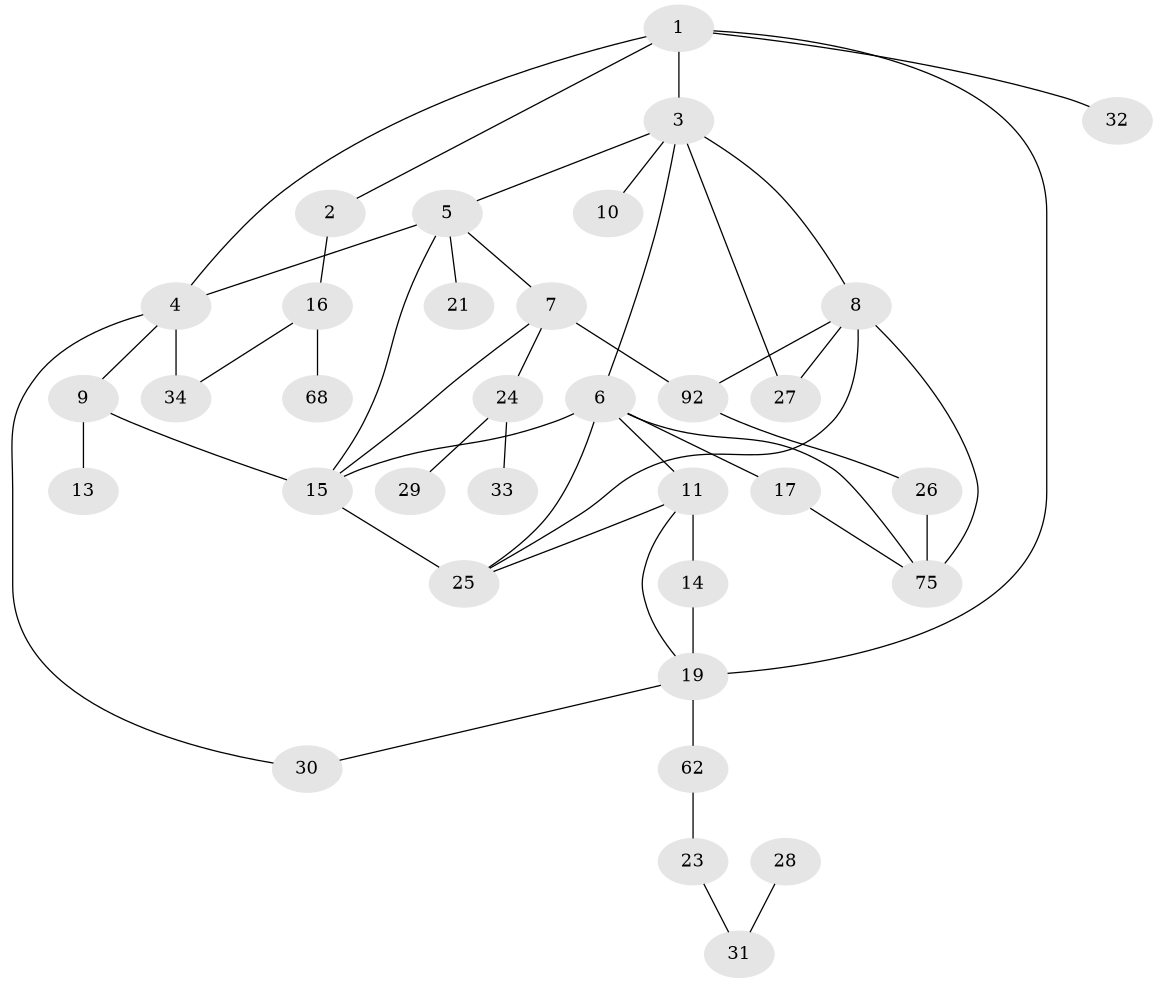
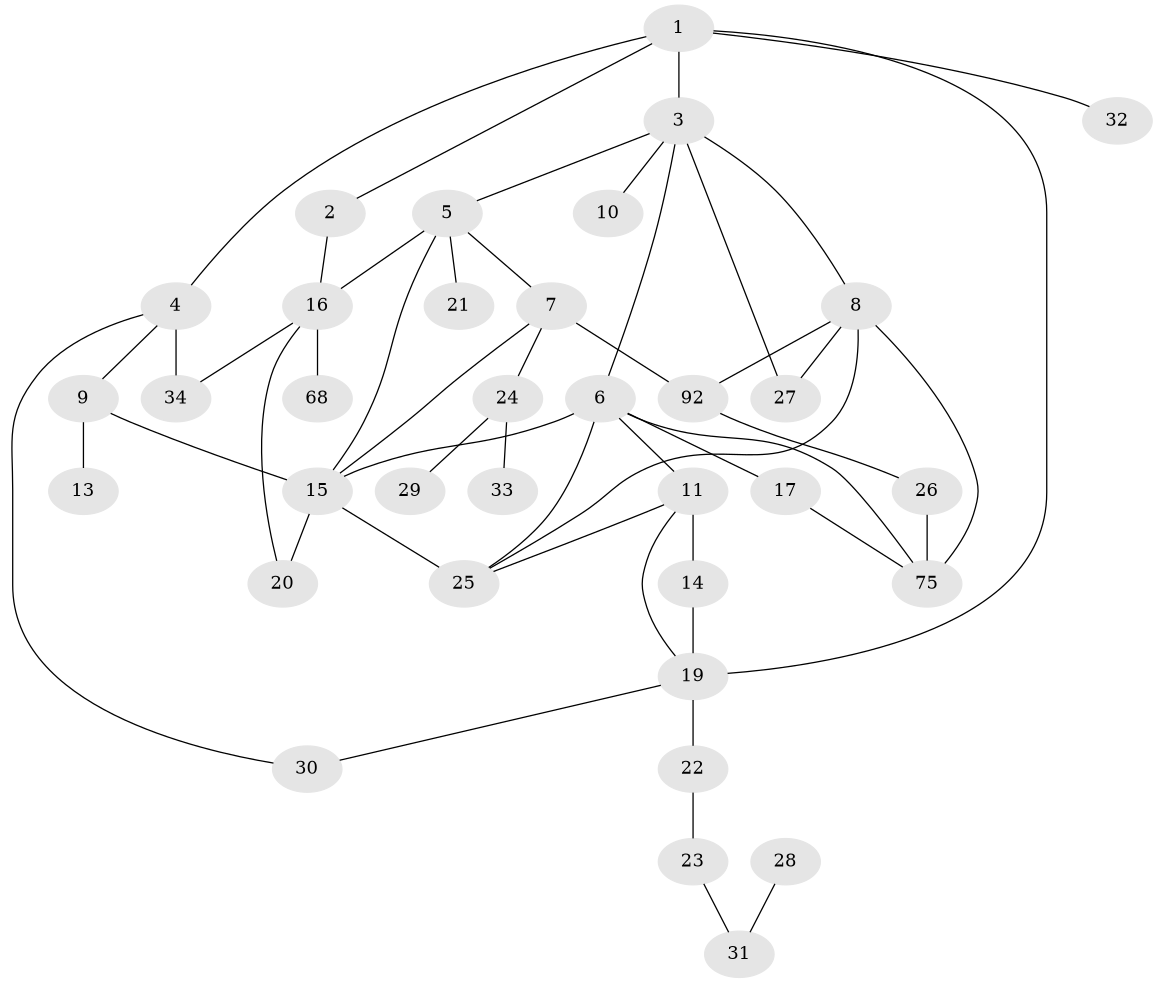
(312, 260) -> (383, 260)
none -> (283, 584)
(693, 769) -> (693, 769)
